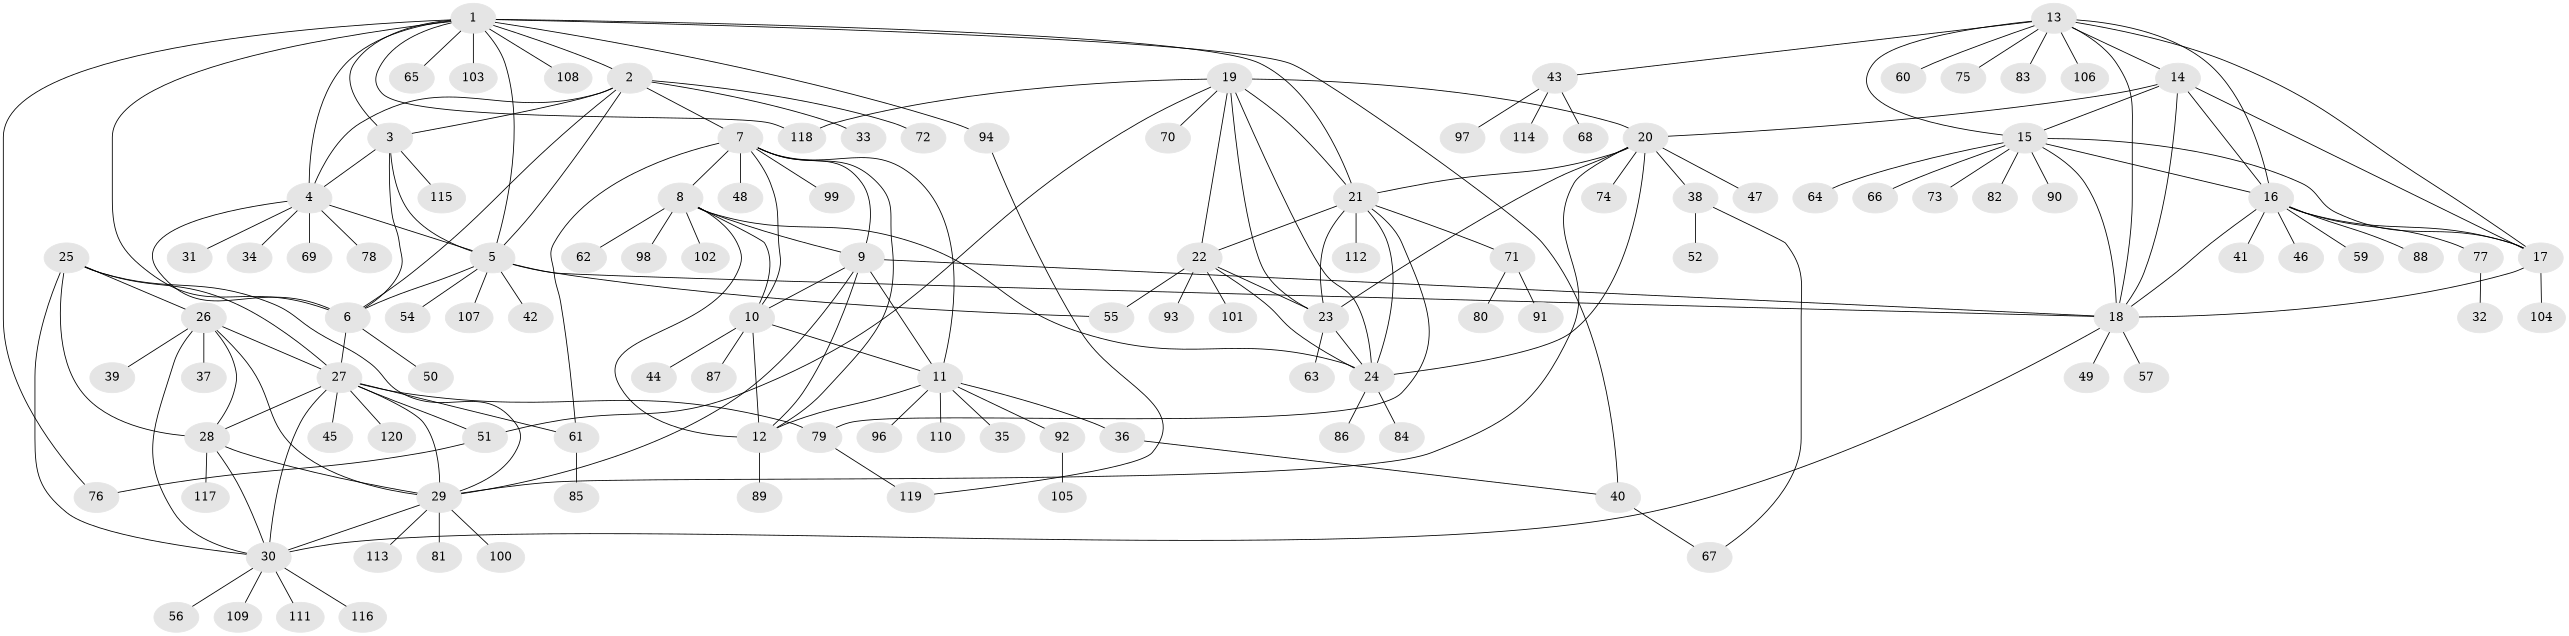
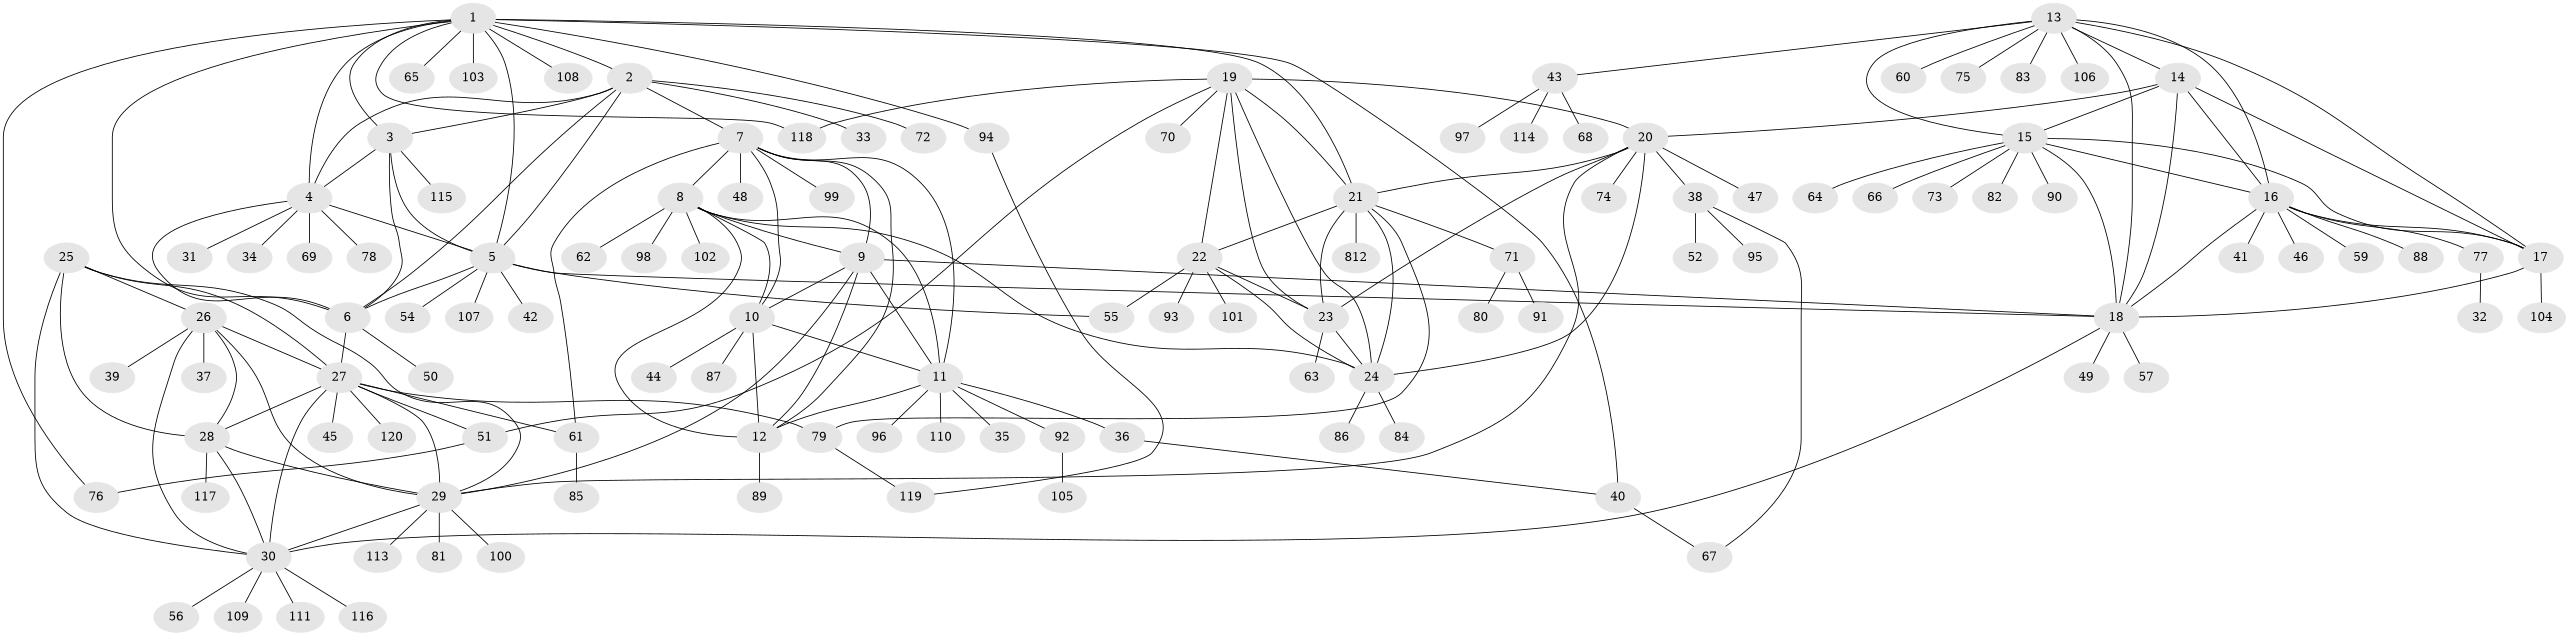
none -> (862, 225)
(1356, 258) -> (1356, 258)
none -> (1755, 258)
